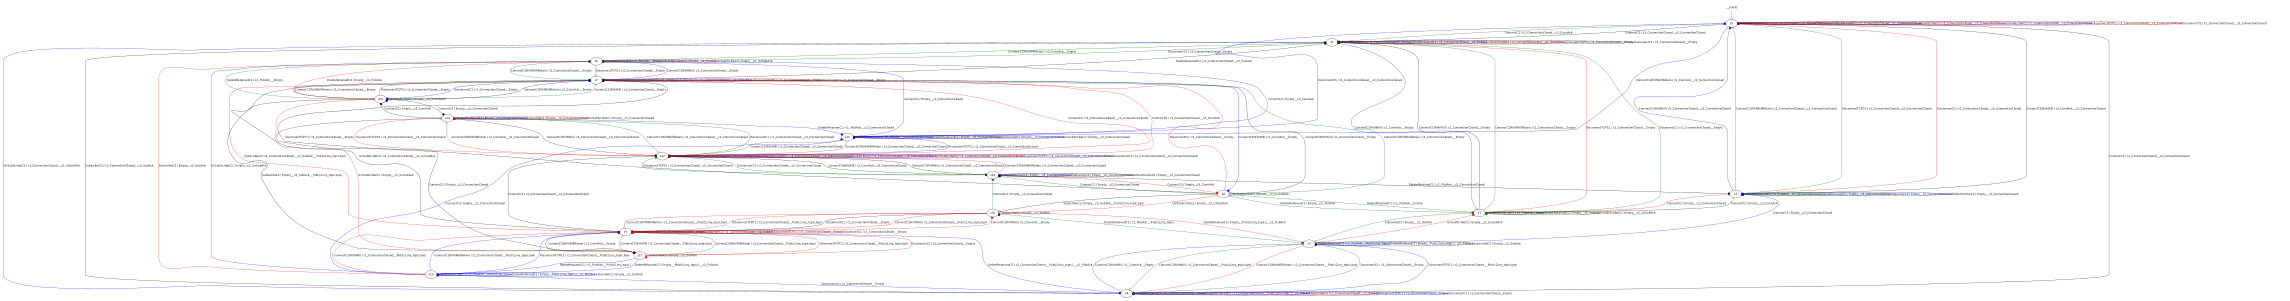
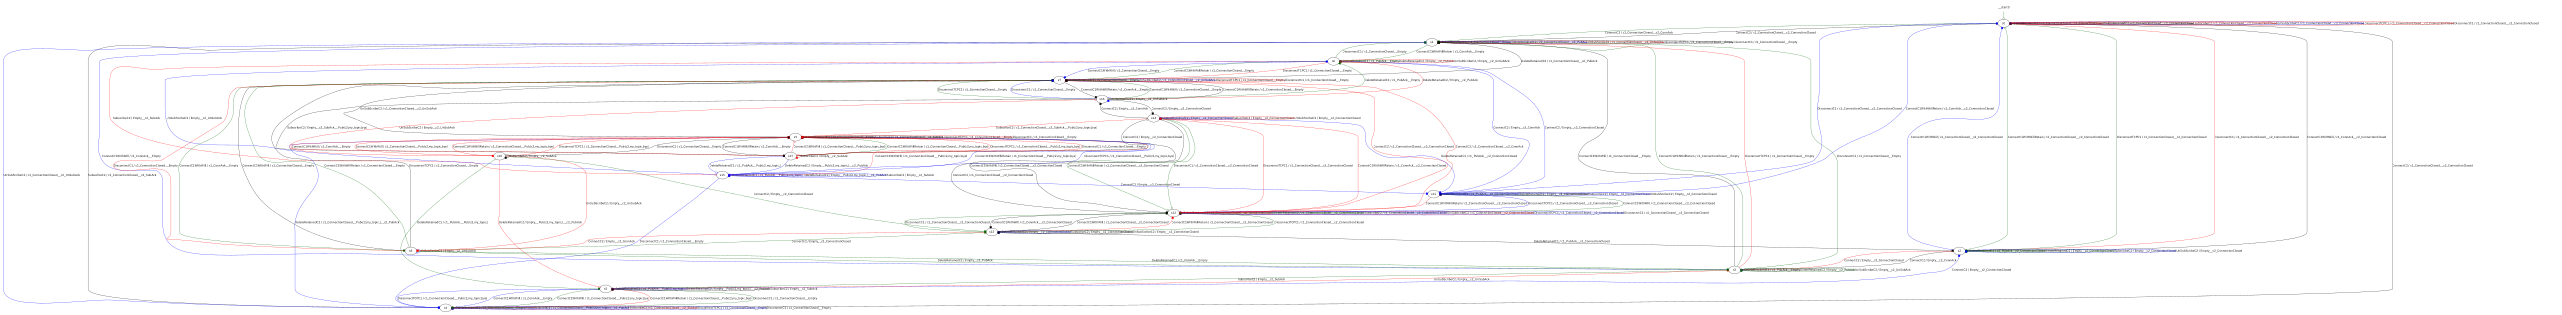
(971, 81) -> (238, 91)
(237, 154) -> (976, 128)
(1109, 198) -> none
